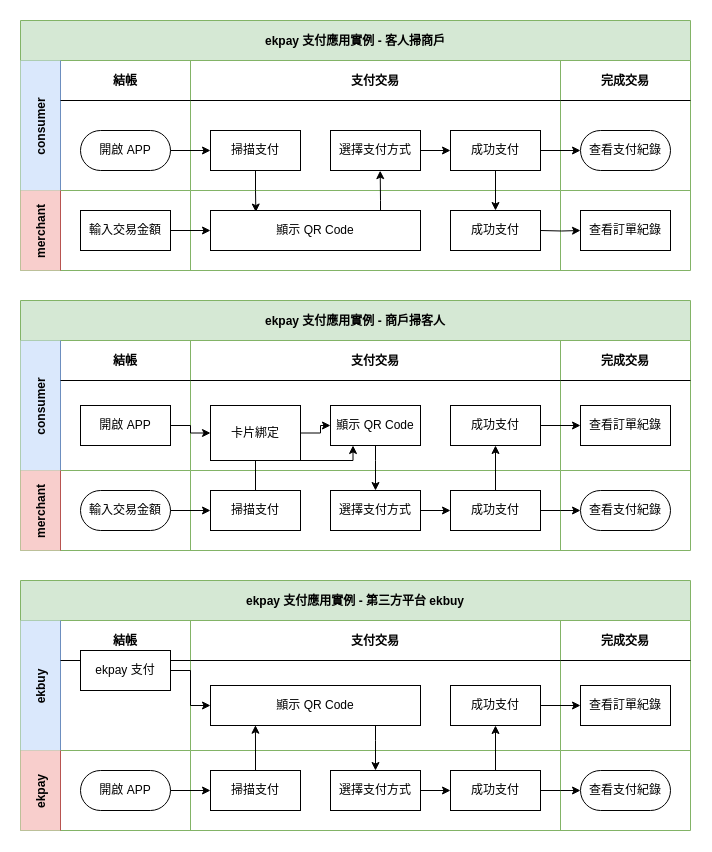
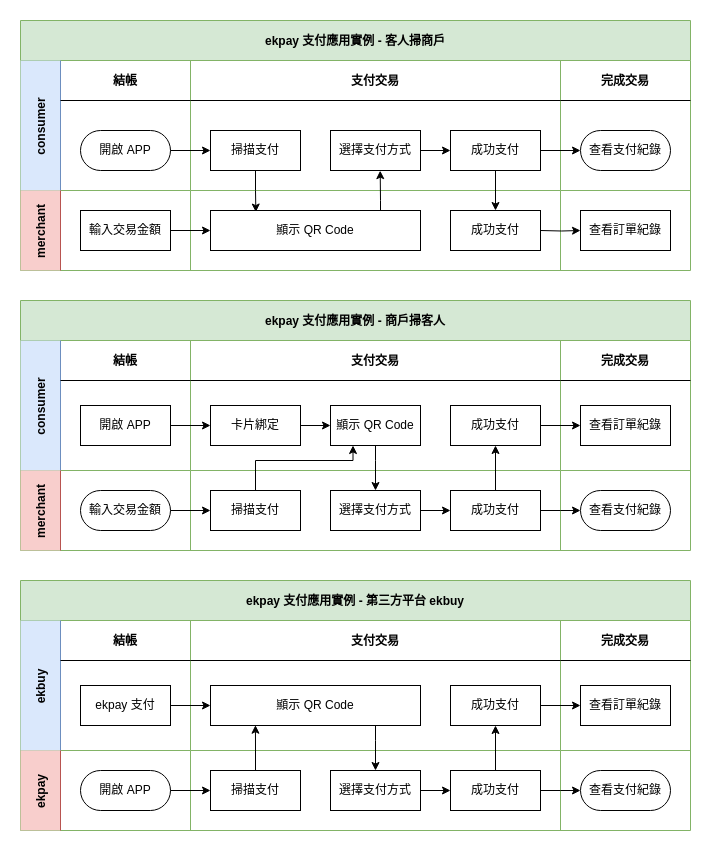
(256, 433) -> (256, 426)
(126, 671) -> (126, 706)
